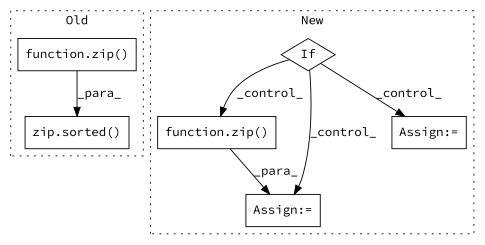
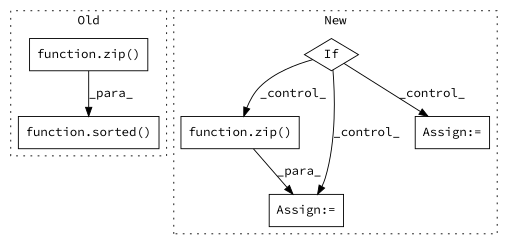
(77, 133) -> (89, 133)
